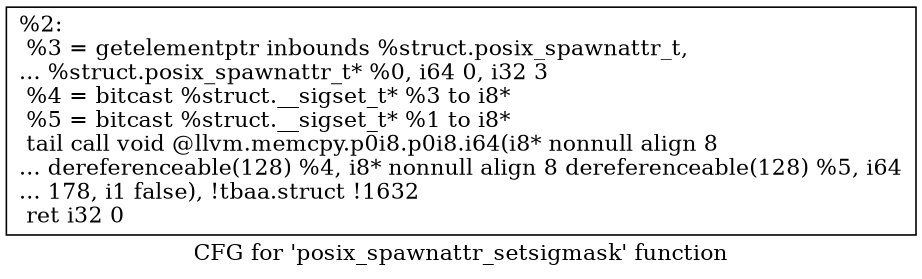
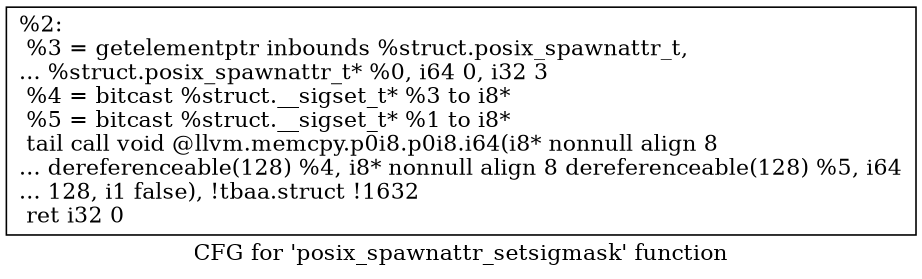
(220, 192) -> (220, 192)
